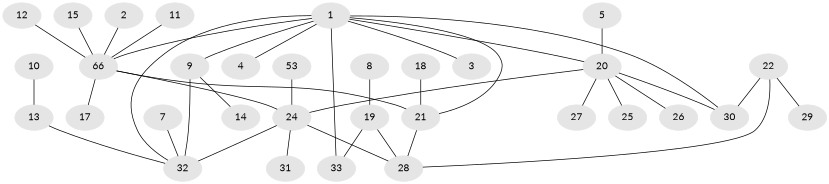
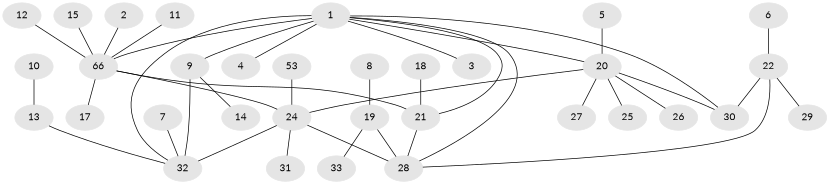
none -> (769, 16)
(333, 86) -> (506, 51)
